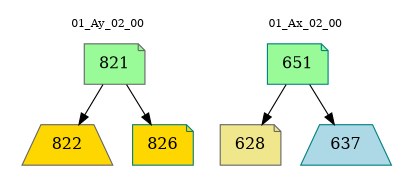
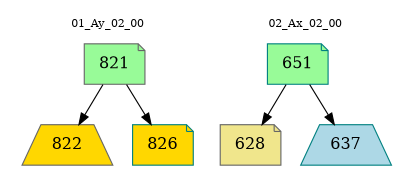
(306, 24) -> (306, 24)
